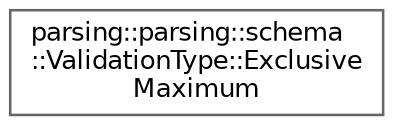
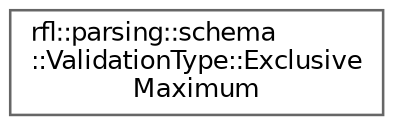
(197, 63) -> (197, 63)
